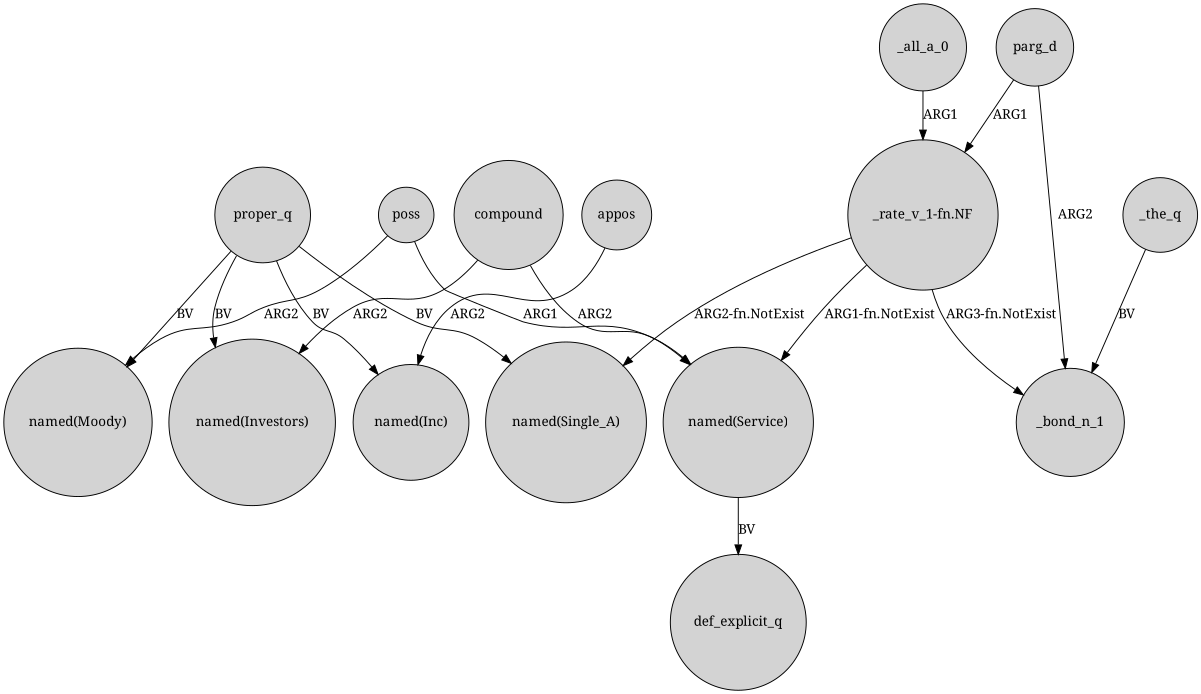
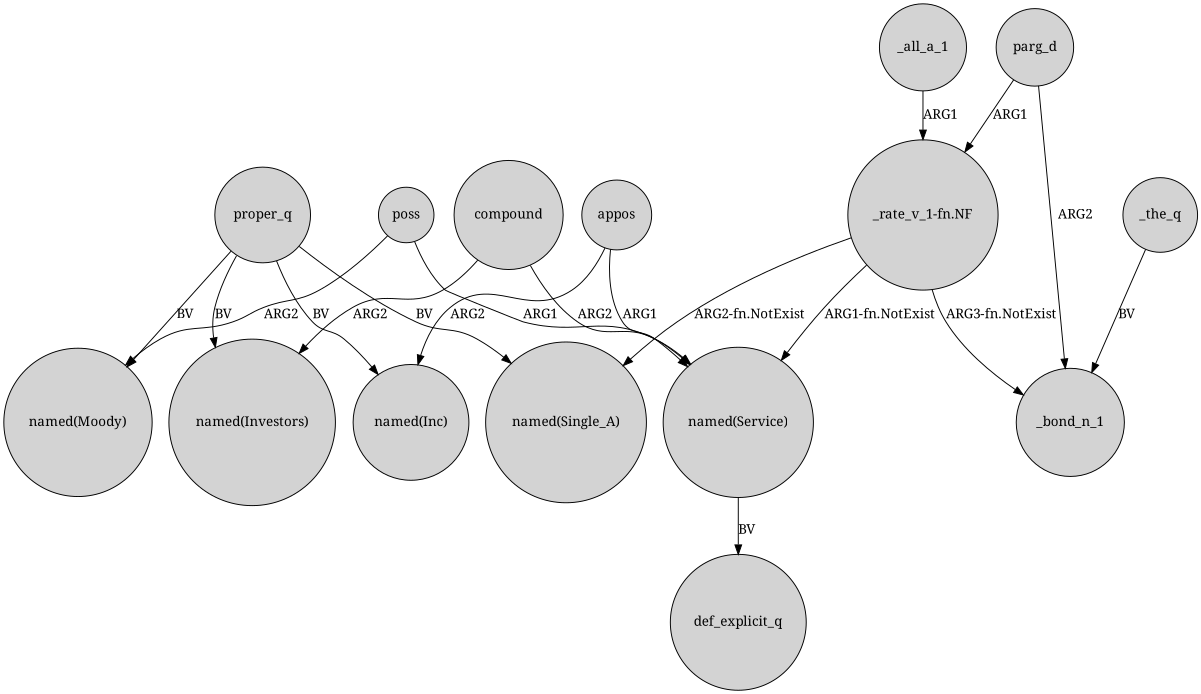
(923, 47) -> (923, 47)
none -> (622, 320)
